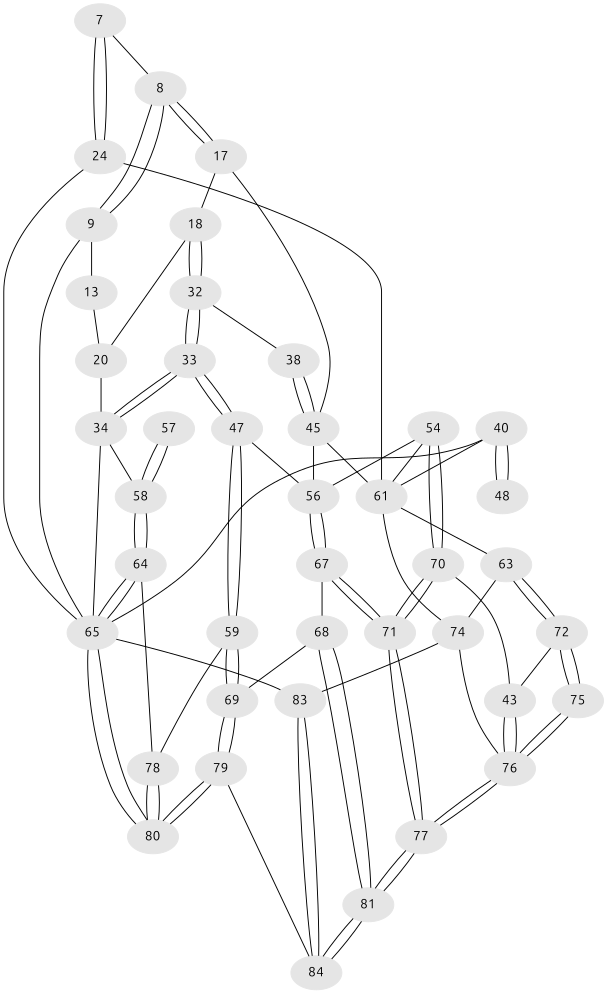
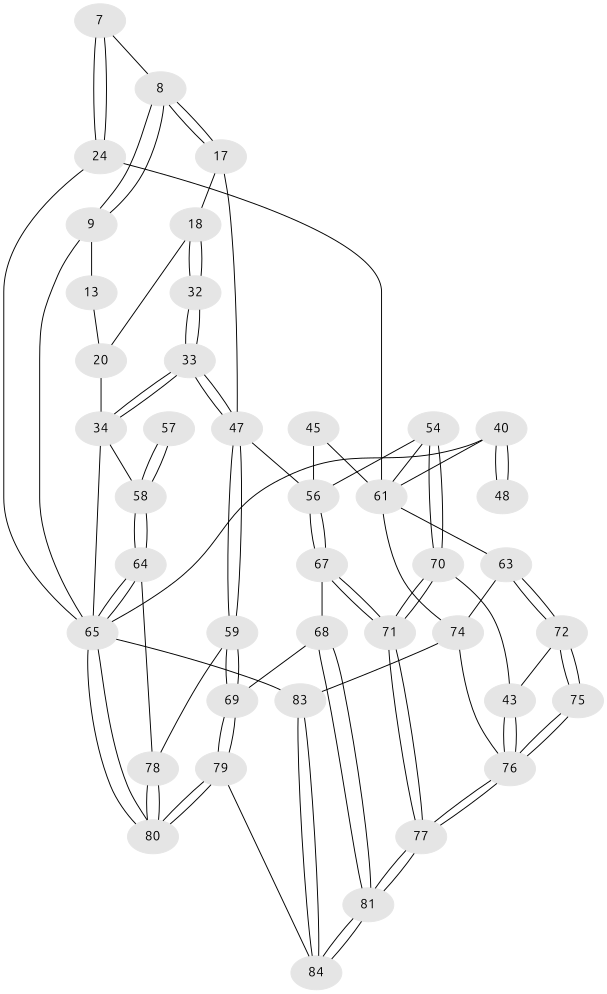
(305, 284) -> (235, 293)
(294, 361) -> none
